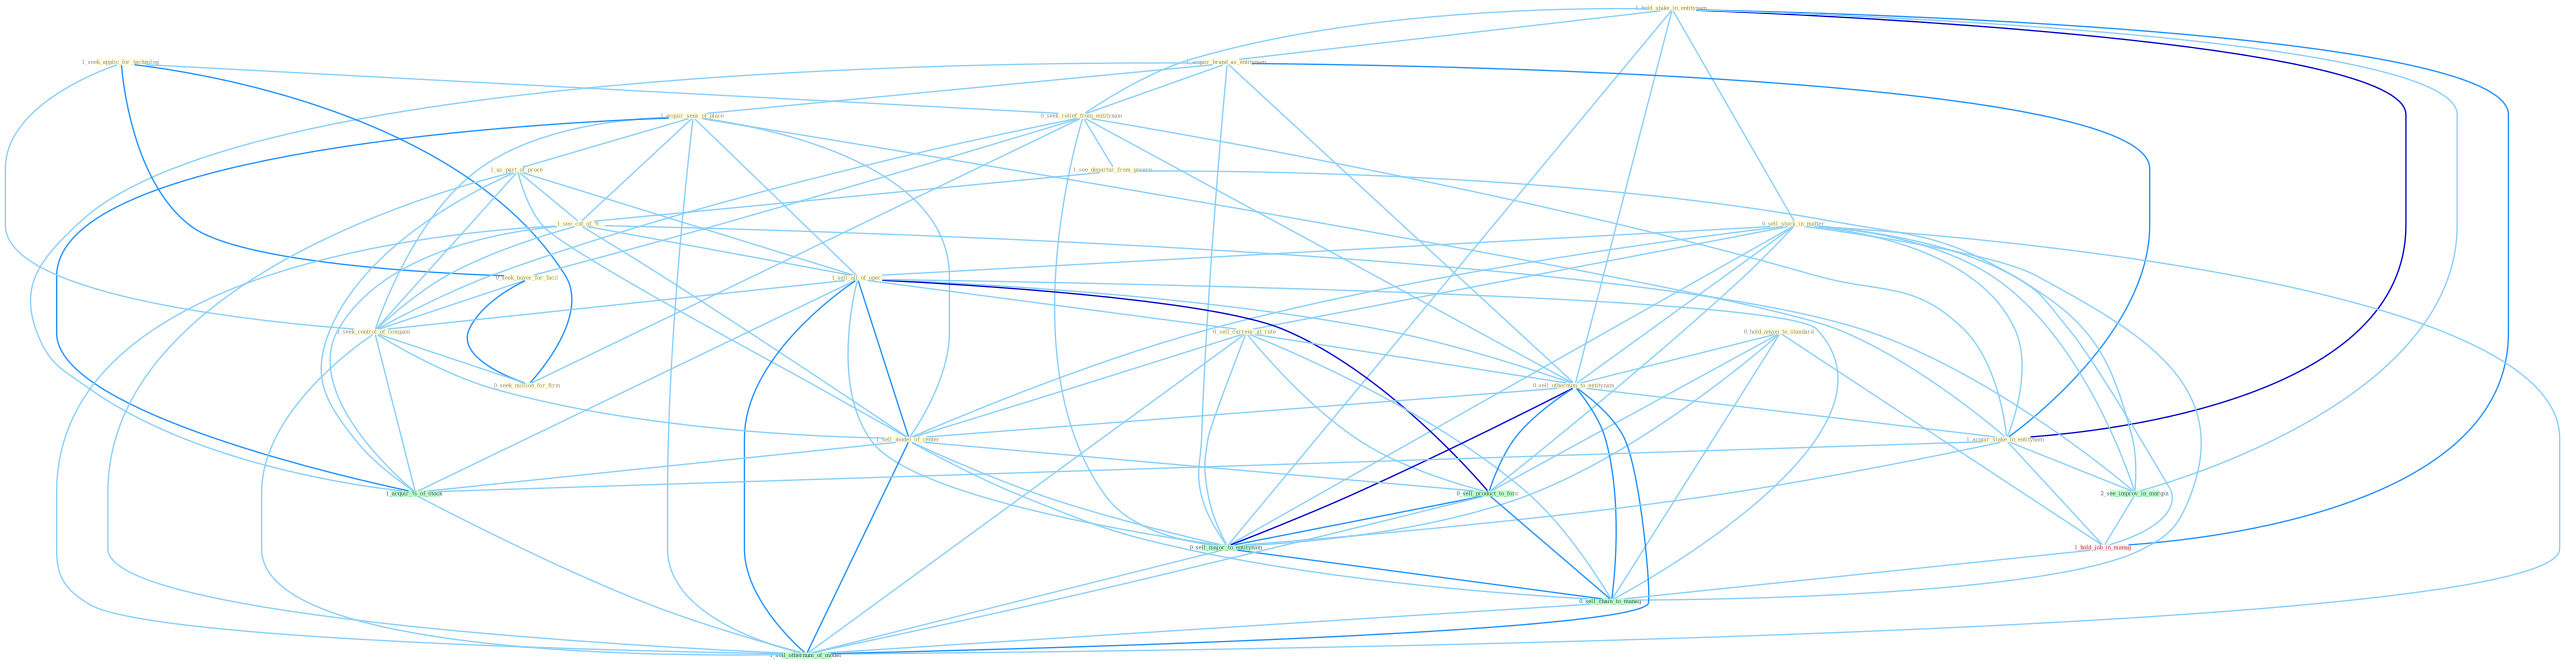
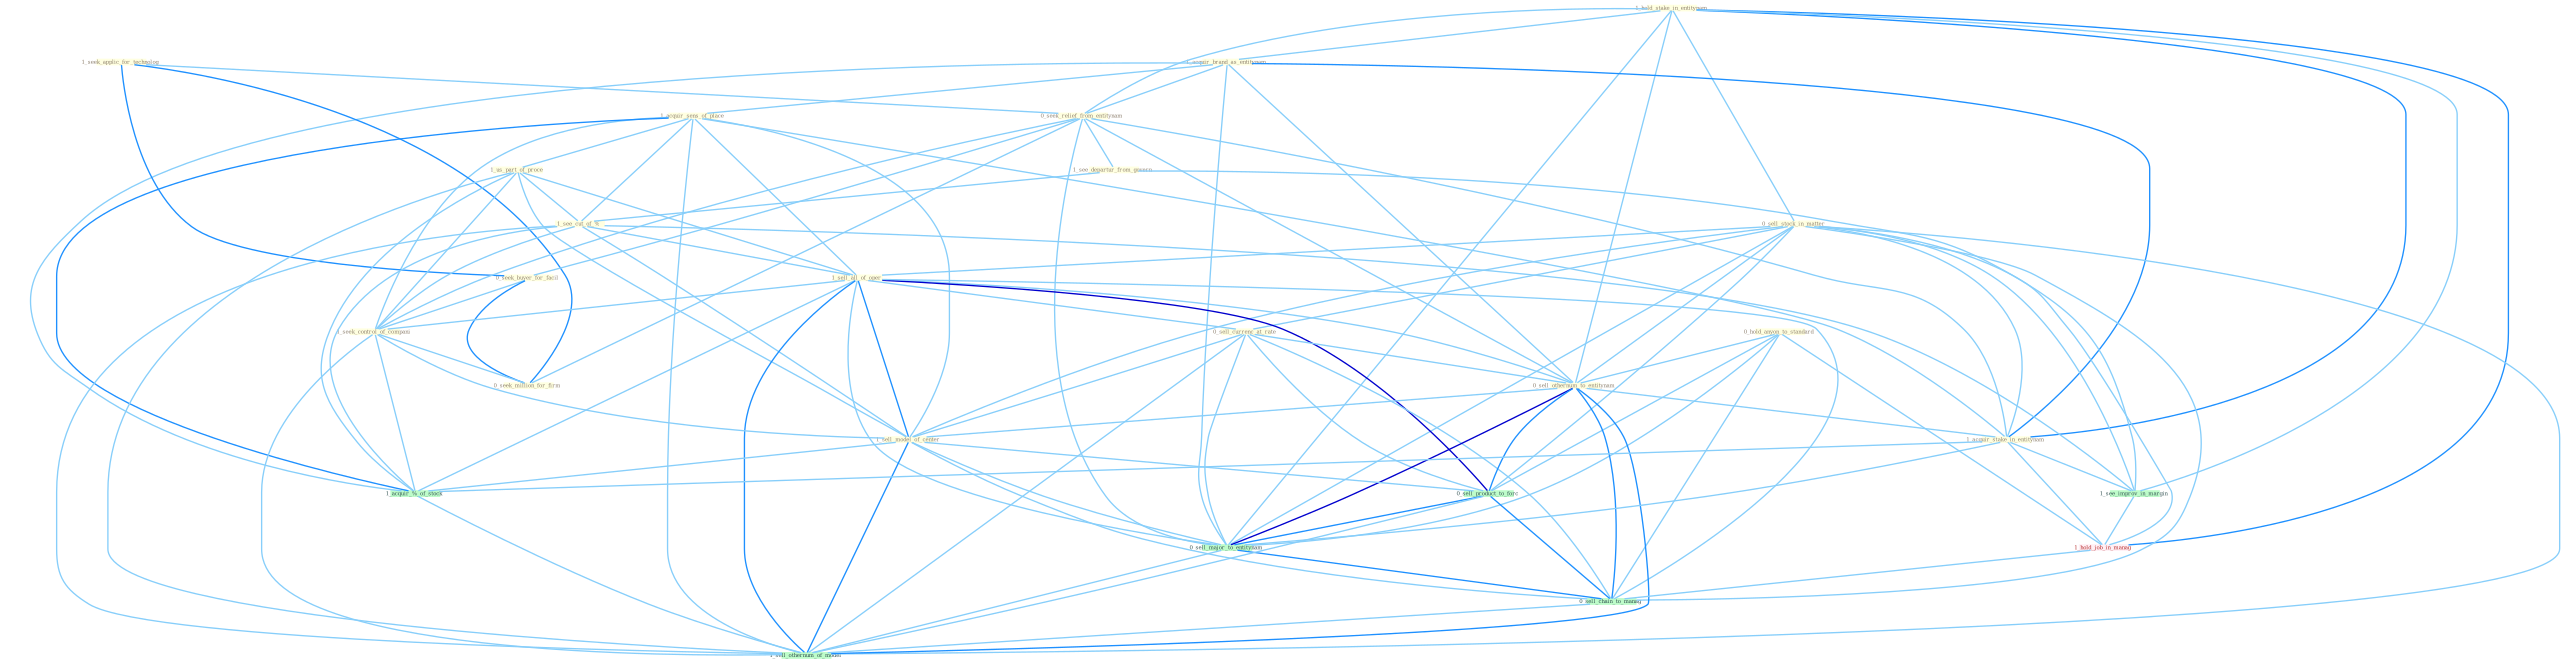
(2345, 78) -> (2345, 78)
(48, 271) -> none
(2135, 494) -> (2135, 494)
